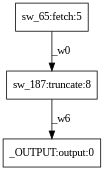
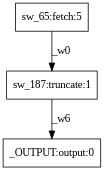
(52, 85) -> (52, 85)
